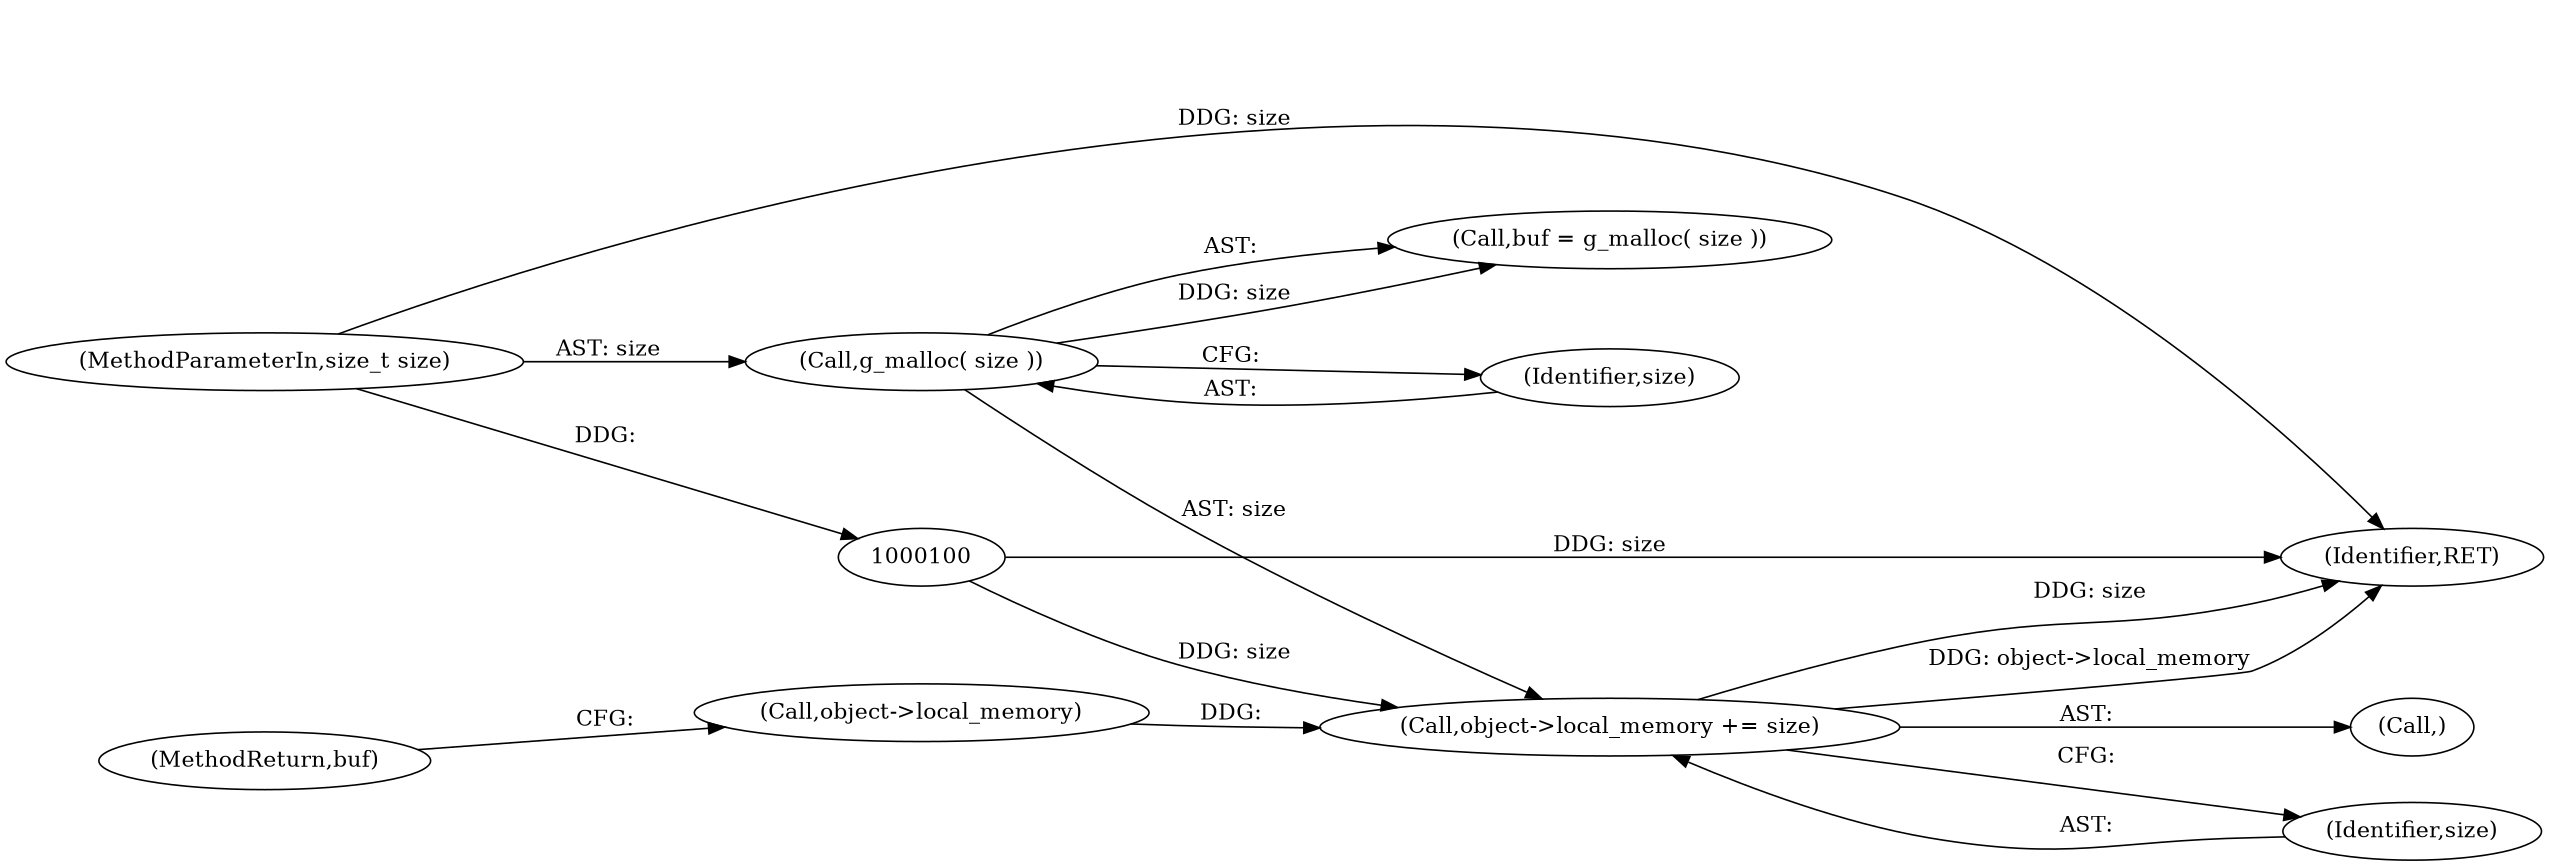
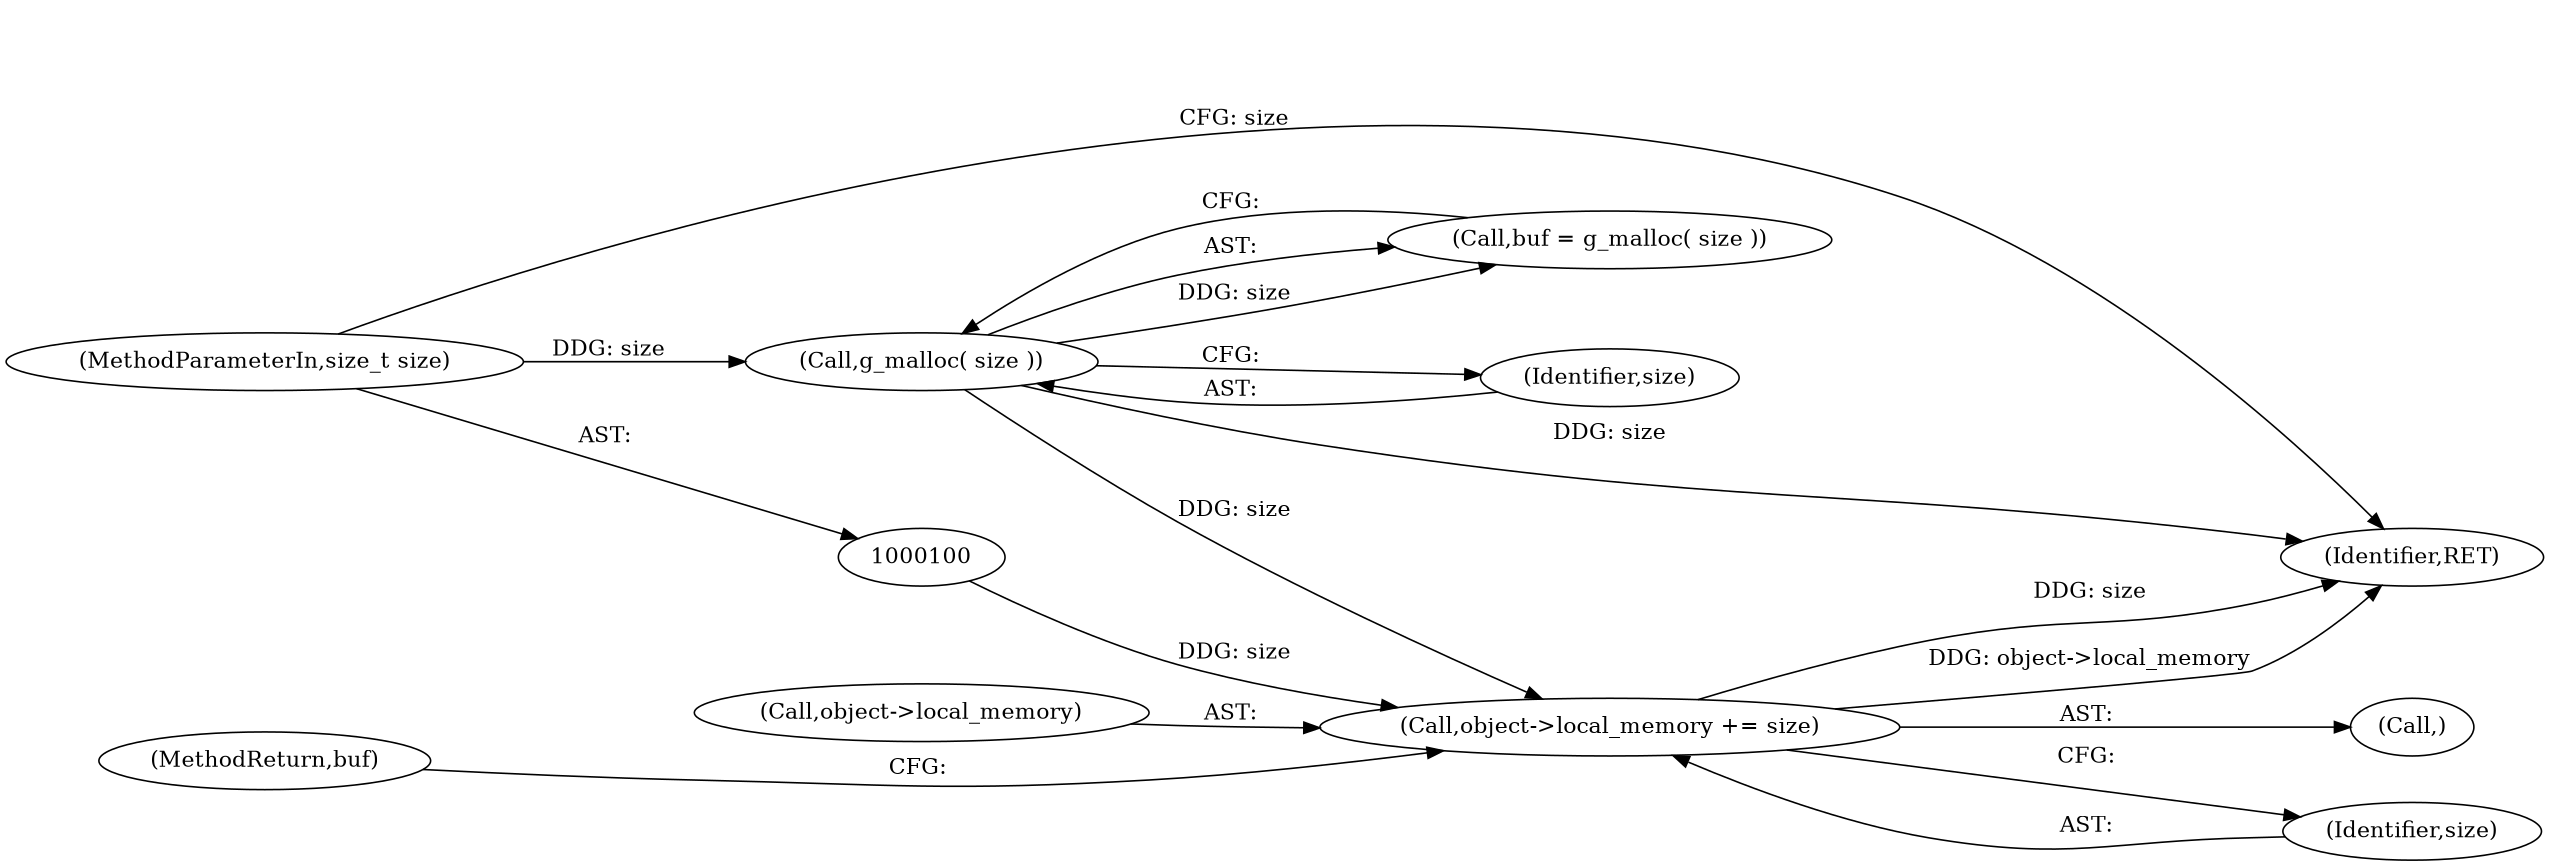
(1235, 119) -> (1235, 119)
none -> (1211, 222)
(609, 350) -> (609, 350)
(609, 436) -> (609, 436)
(1235, 510) -> (1235, 510)
(1635, 557) -> (1651, 485)
(1235, 714) -> (1235, 714)
(563, 739) -> (926, 786)
